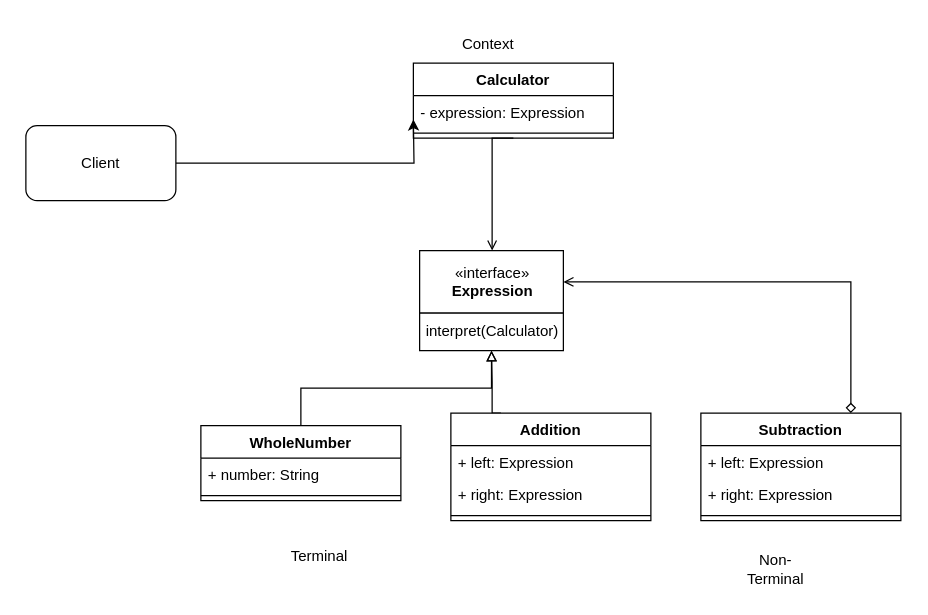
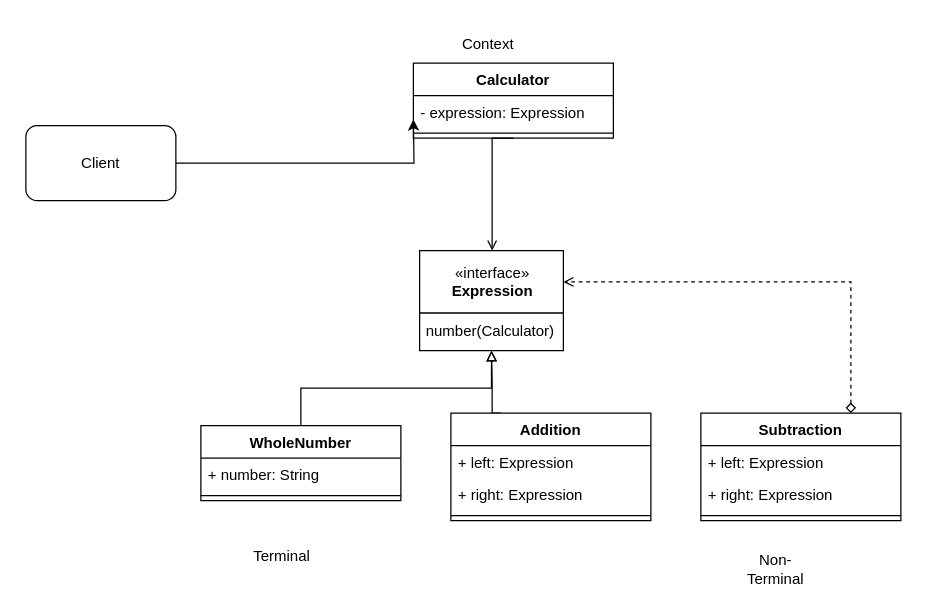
(768, 282) -> (768, 282)
(504, 332) -> (494, 332)
(319, 557) -> (282, 557)
